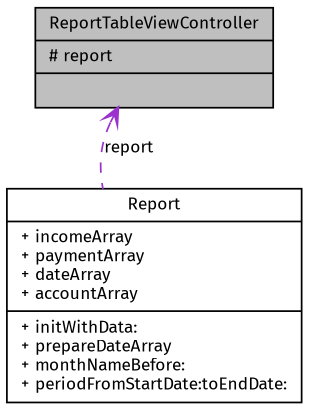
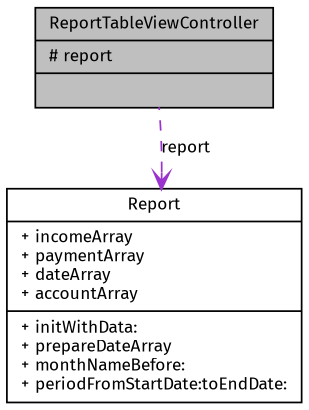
(101, 155) -> (161, 140)
